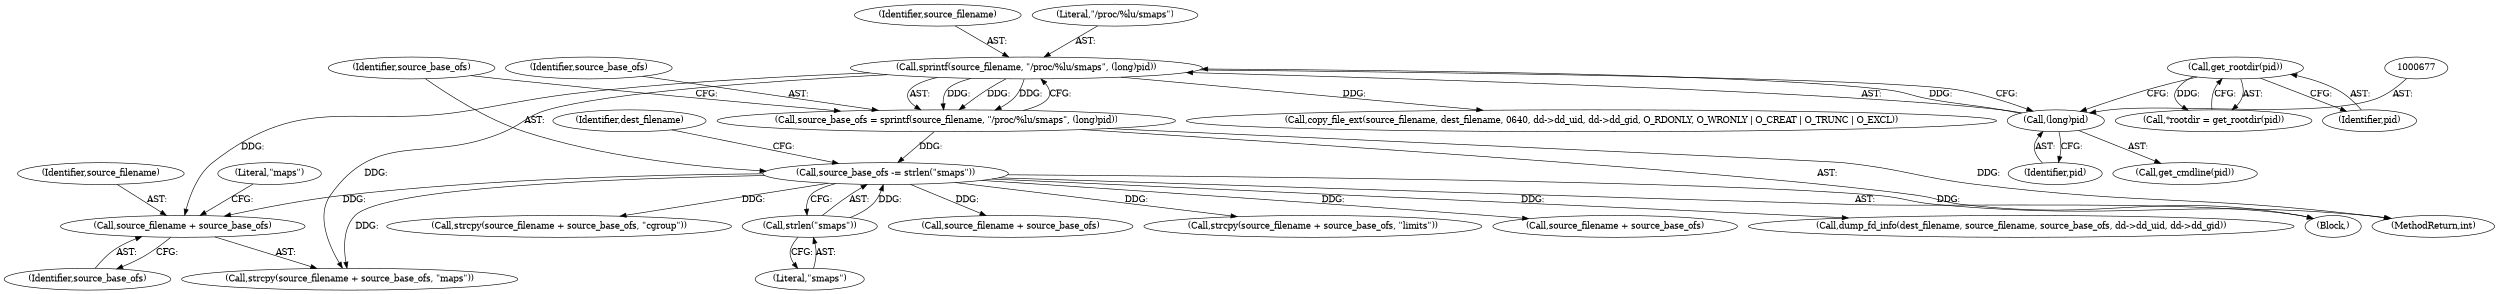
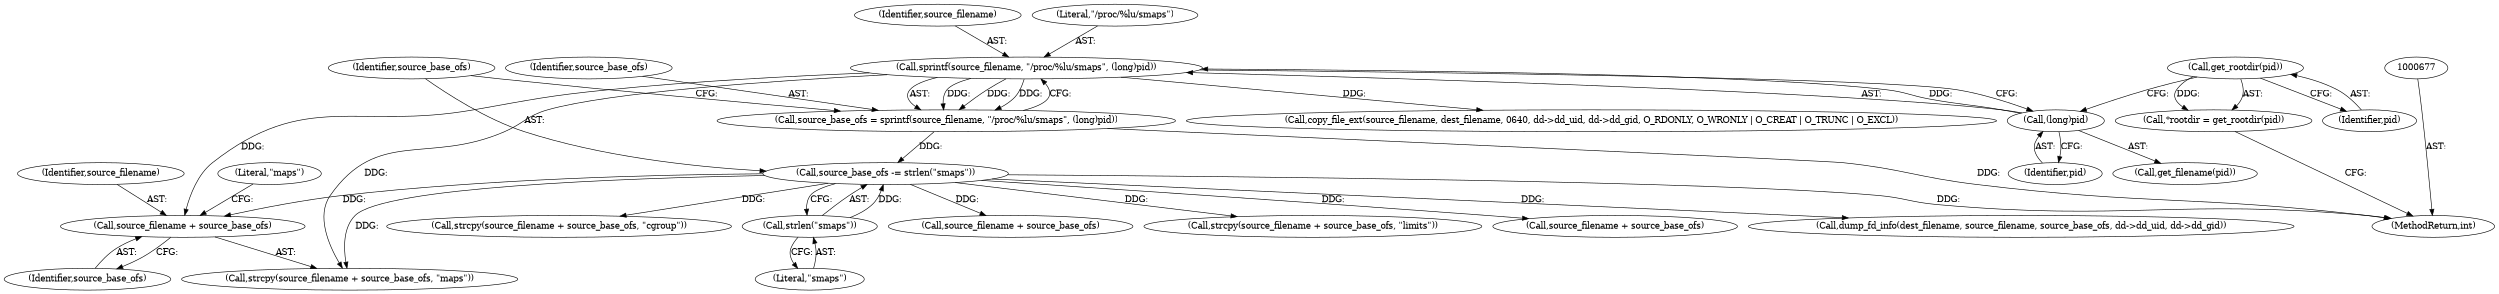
(2212, 96) -> (2321, 172)
(2255, 109) -> (2426, 144)
(629, 121) -> none
(2185, 174) -> (2185, 174)
(2333, 226) -> none
